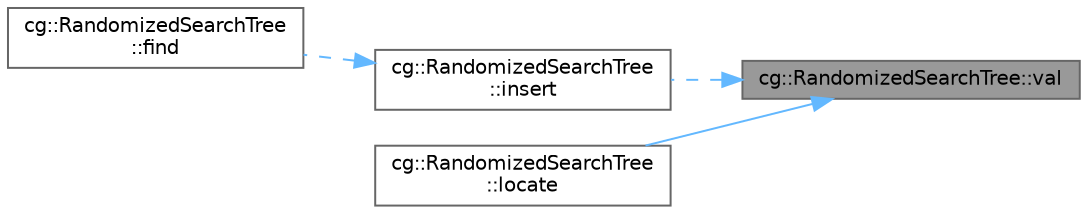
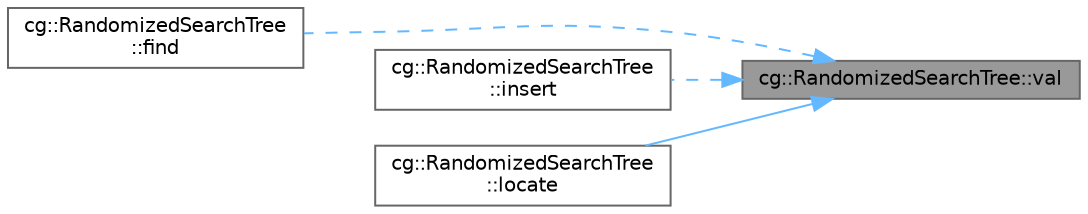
(329, 58) -> (560, 26)
